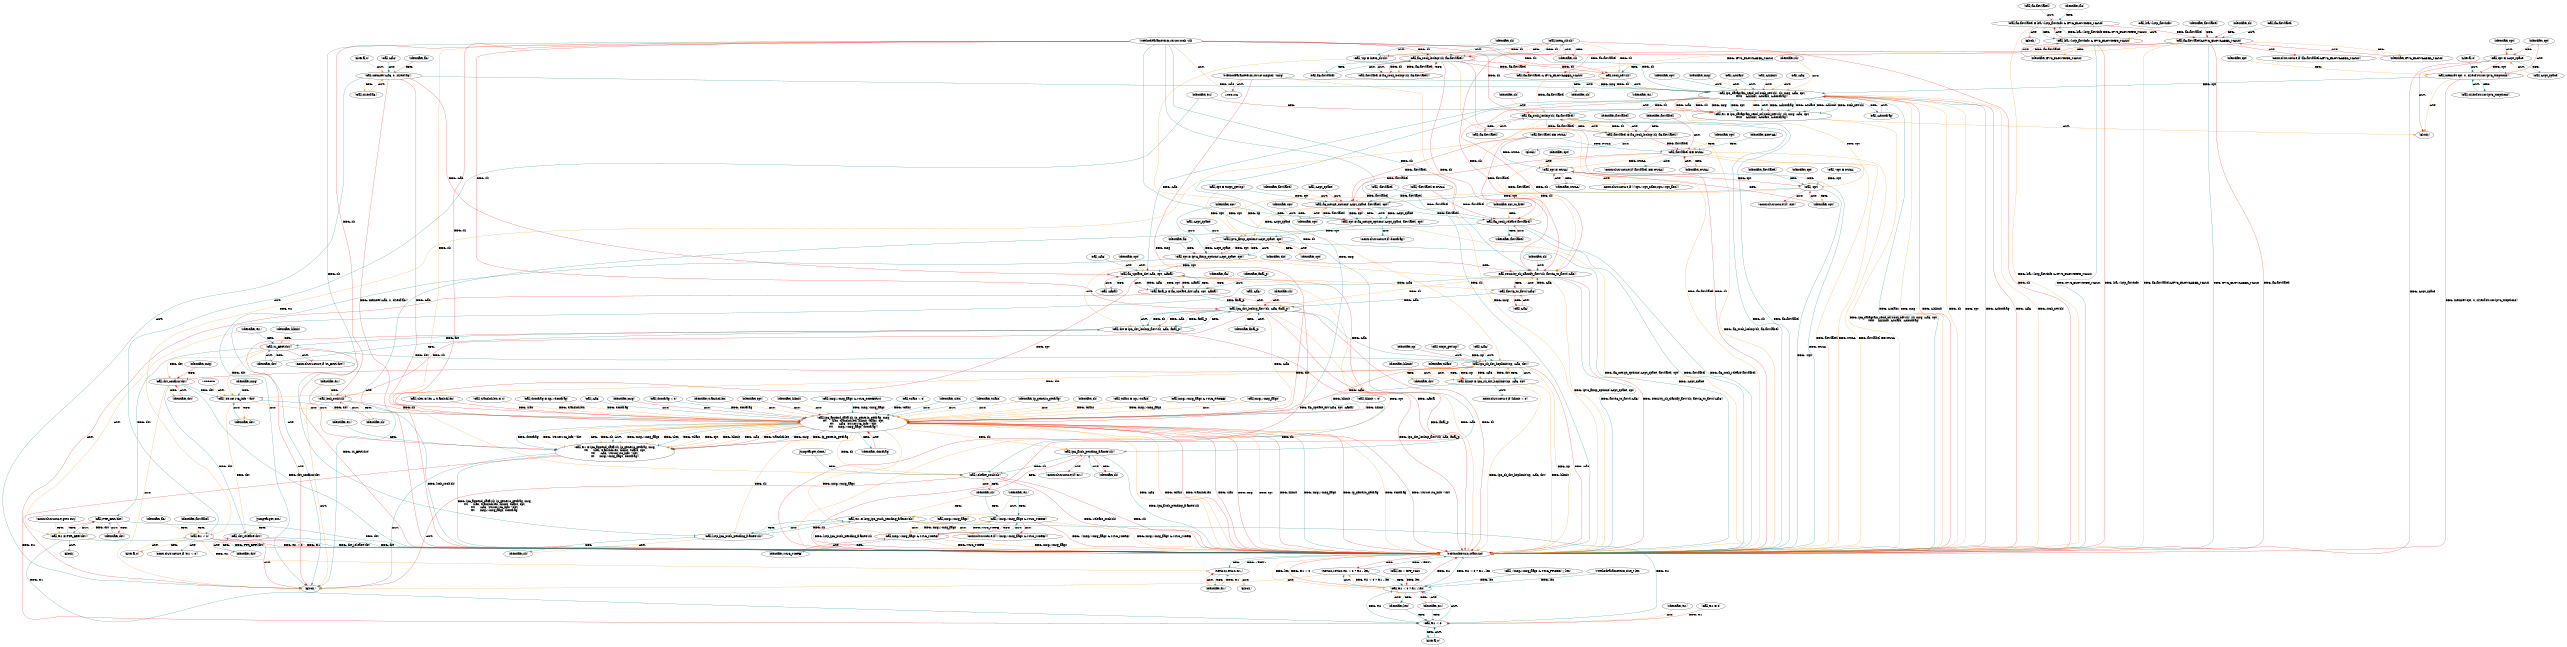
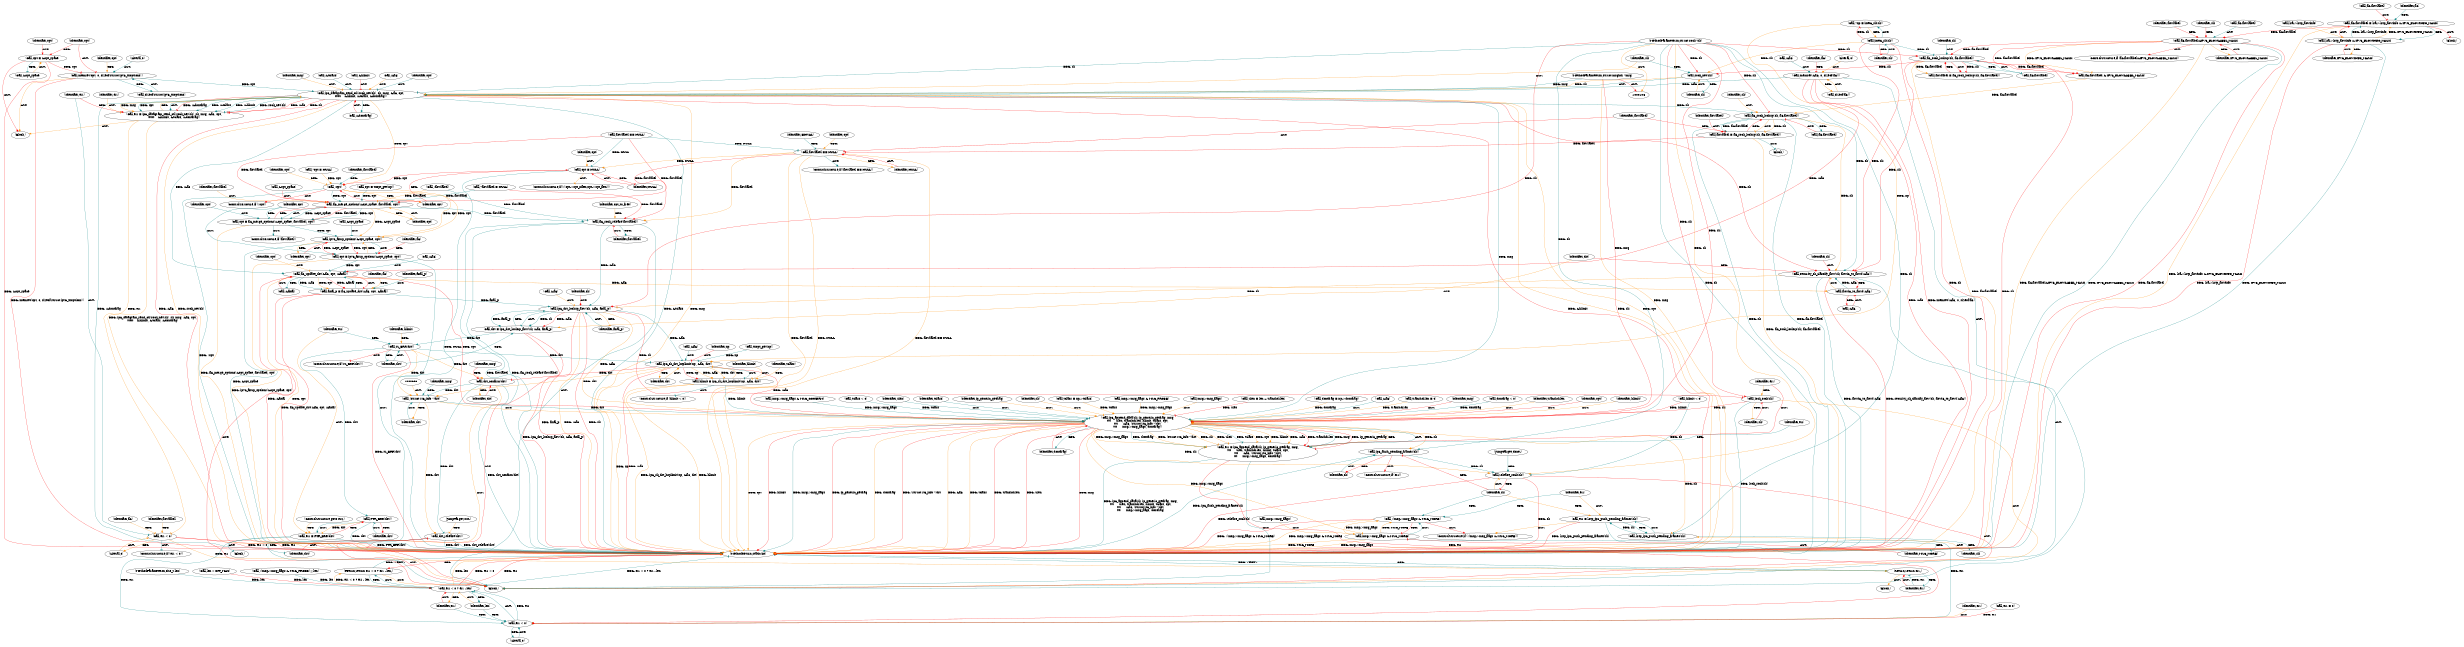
(1383, 240) -> (273, 240)
(1394, 300) -> (601, 266)
(1510, 374) -> (734, 371)
(1038, 464) -> (1451, 464)
